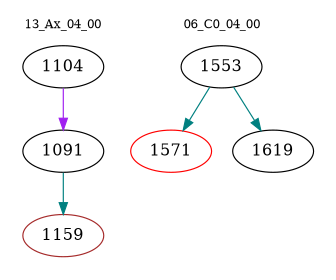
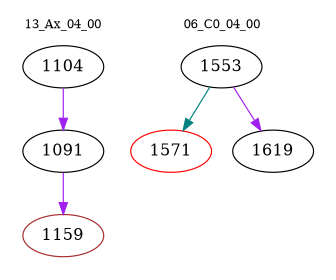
(244, 104) -> (244, 104)
(63, 188) -> (63, 188)
